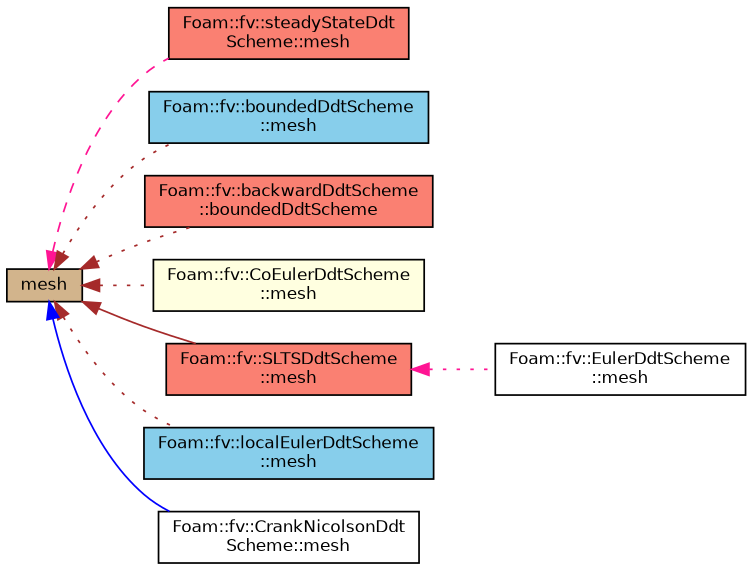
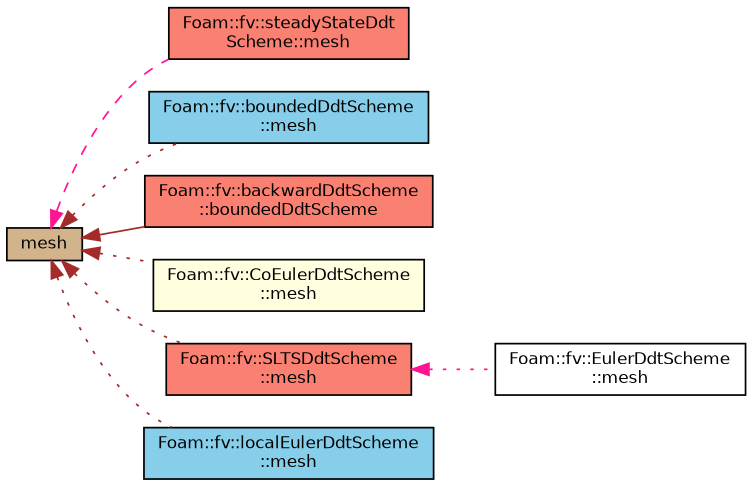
(143, 243) -> (122, 231)
(147, 327) -> (125, 315)
(289, 537) -> none
